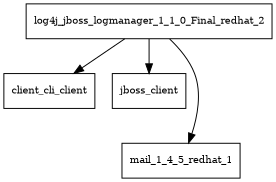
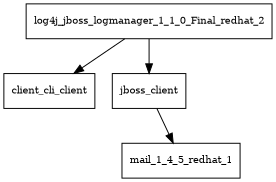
(197, 82) -> (163, 122)
